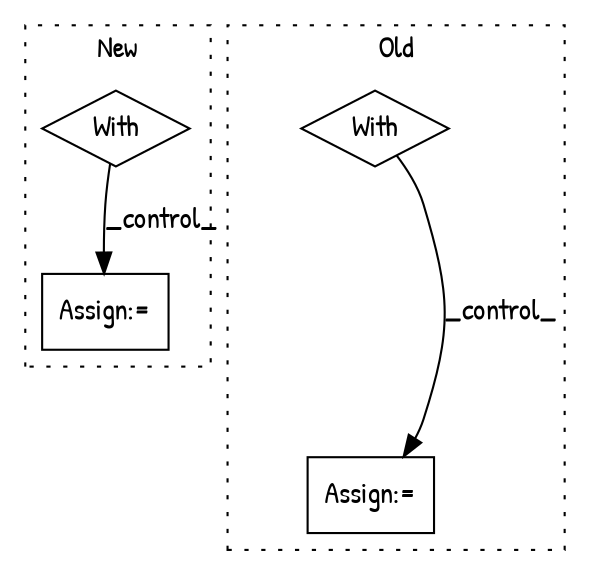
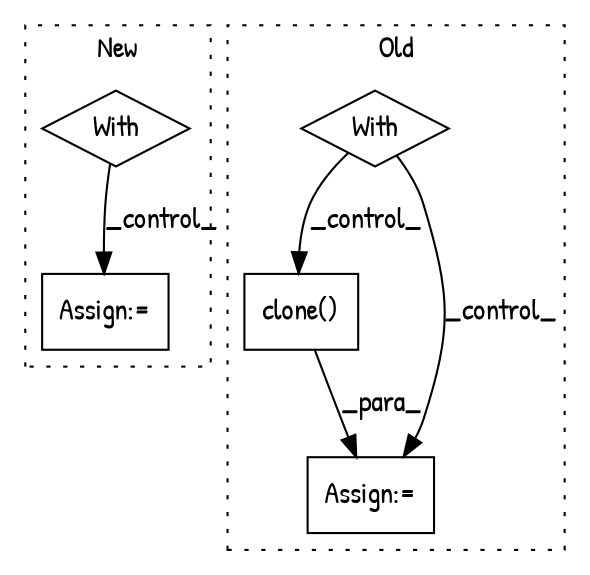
none -> (301, 312)
